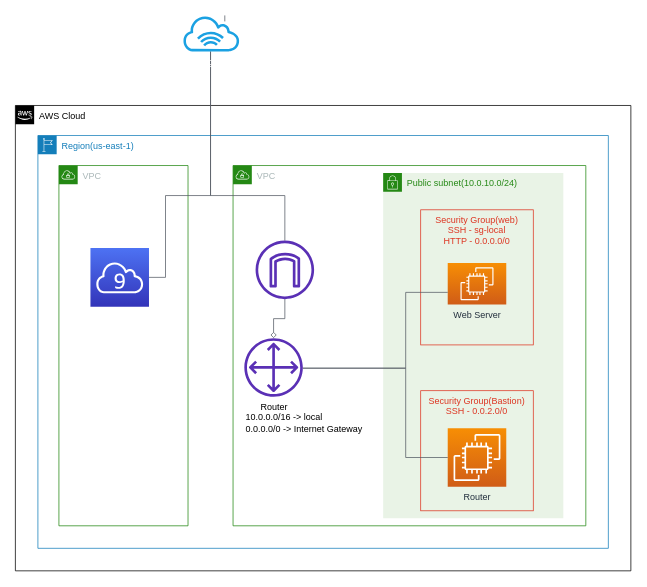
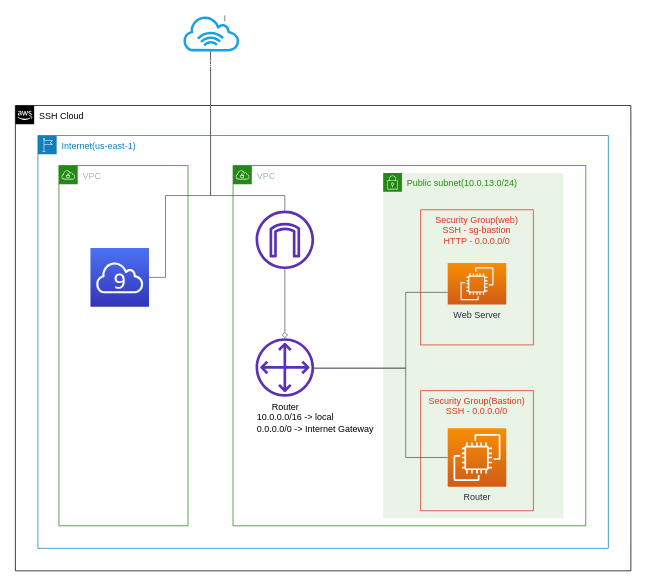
(60, 116) -> (60, 116)
(104, 146) -> (110, 146)
(468, 184) -> (468, 184)
(476, 220) -> (476, 220)
(285, 270) -> (285, 240)
(273, 367) -> (285, 367)
(476, 401) -> (476, 401)
